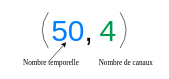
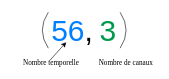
(72, 30) -> (72, 30)
(108, 30) -> (108, 30)
